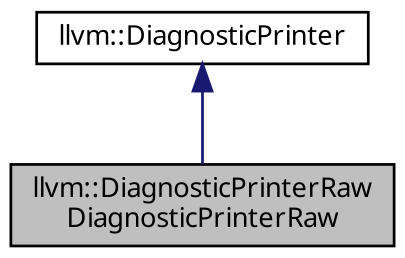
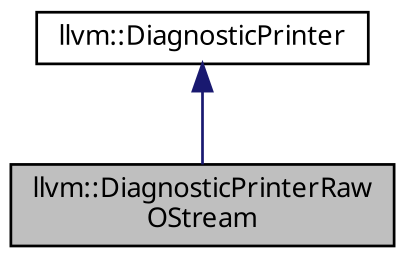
(202, 205) -> (202, 205)
